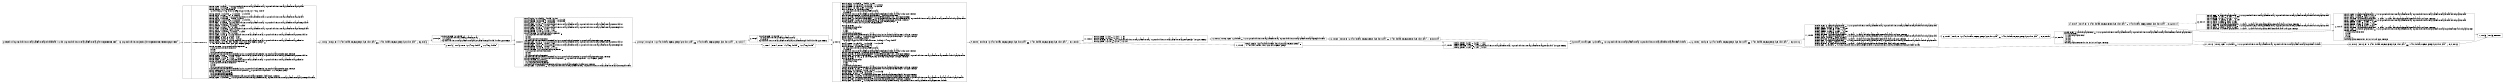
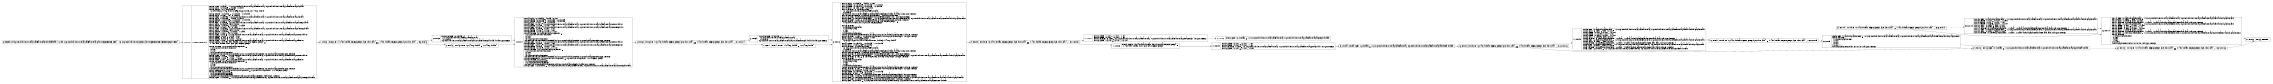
(1385, 39) -> none
